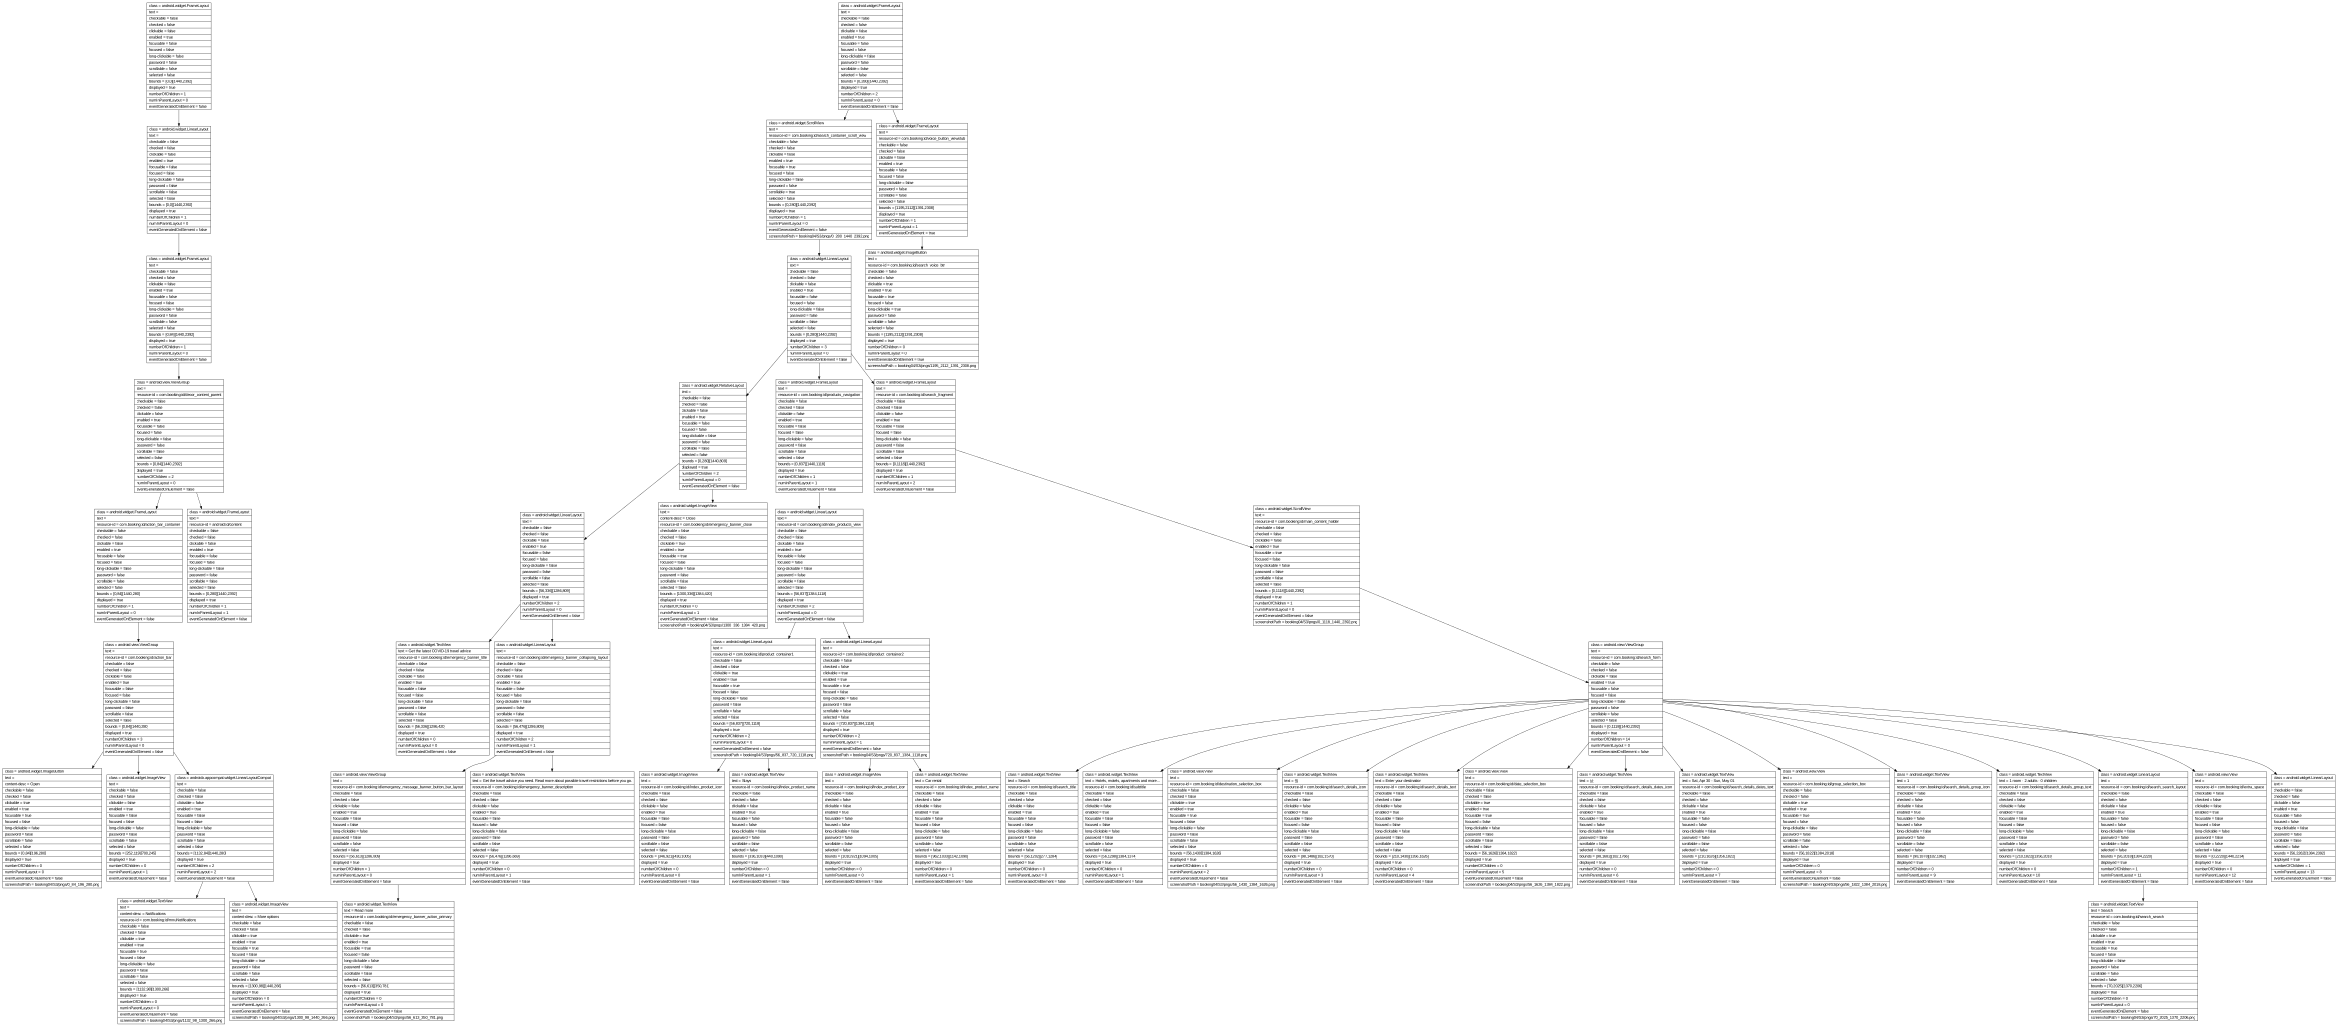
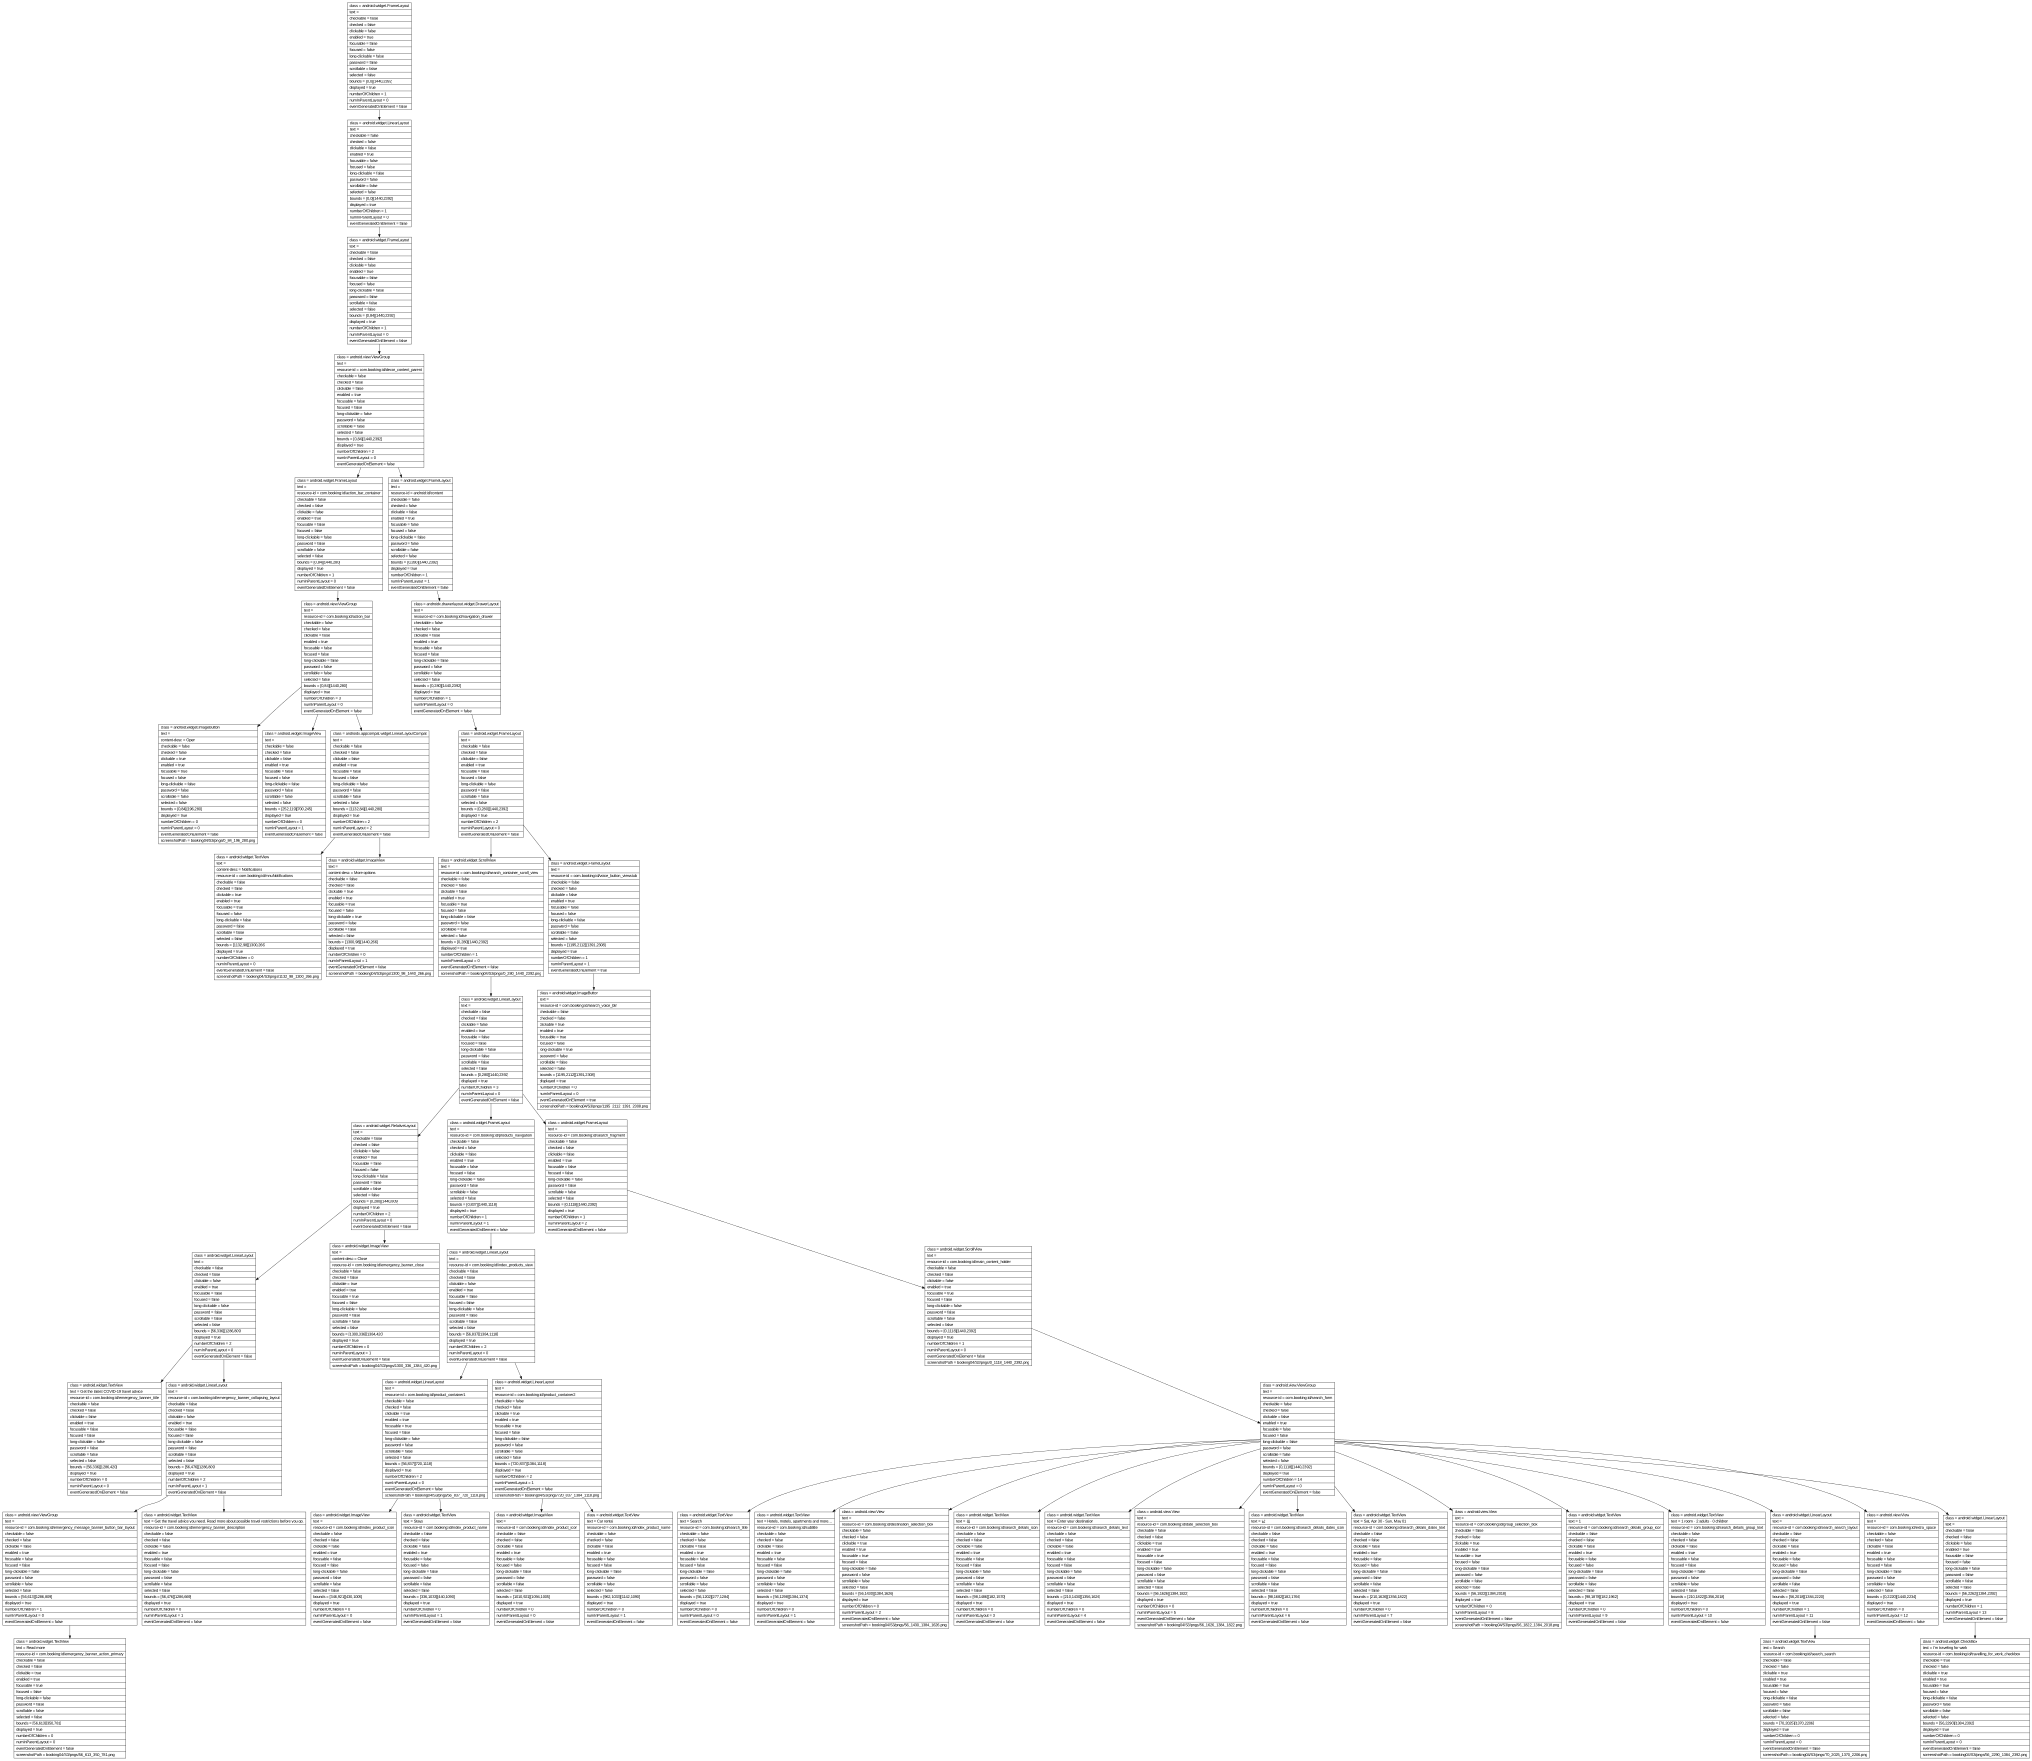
none -> (456, 658)
none -> (1975, 1698)
